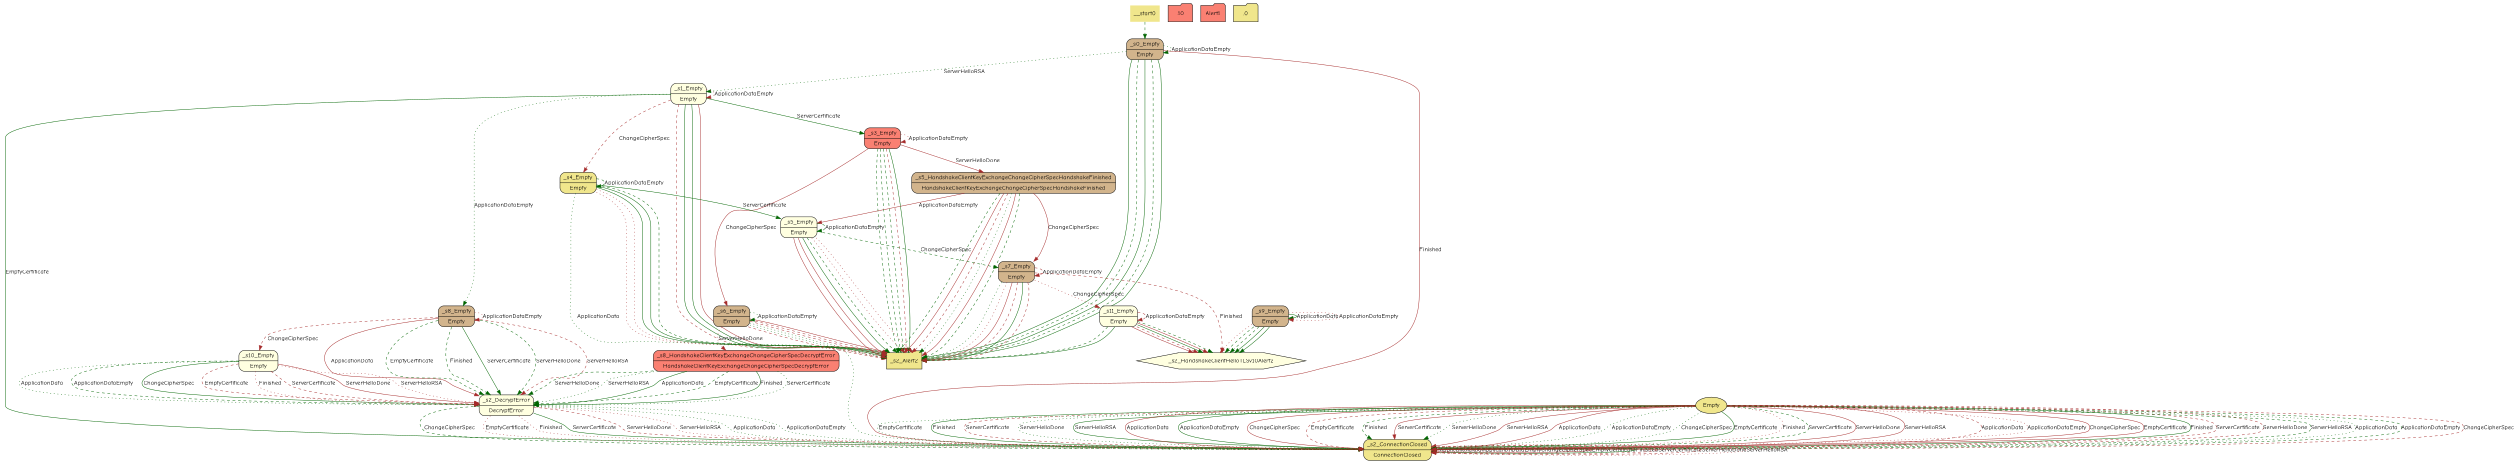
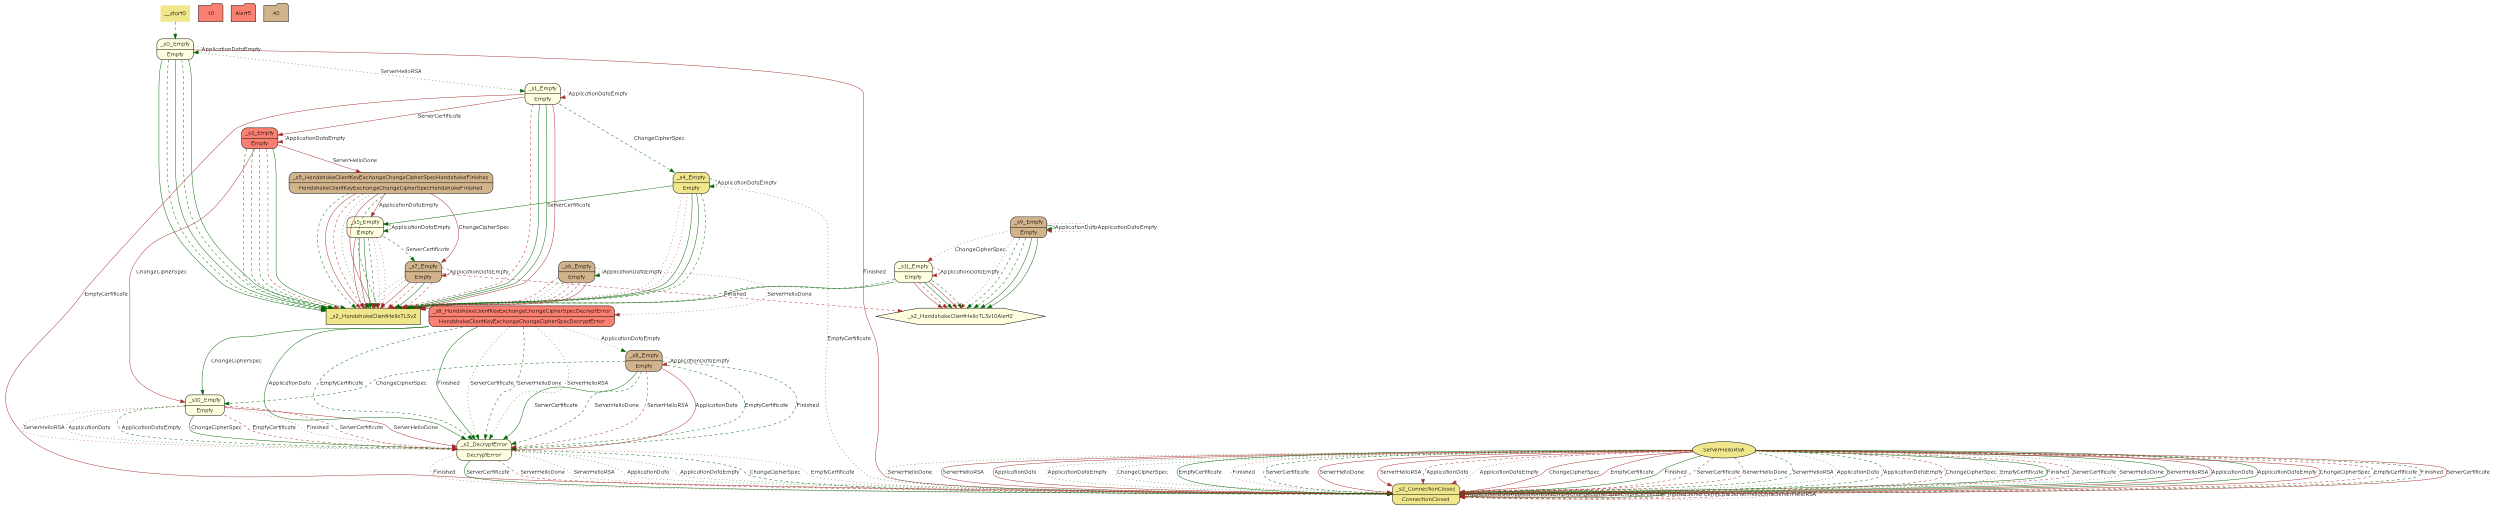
none -> (276, 14)
(1213, 14) -> (243, 14)
(1246, 14) -> none
(1145, 49) -> (175, 49)
(783, 115) -> (404, 116)
(487, 121) -> (591, 337)
(622, 126) -> (615, 137)
(759, 209) -> (135, 263)
(946, 250) -> (428, 250)
(1065, 293) -> (970, 241)
(599, 316) -> (849, 339)
(346, 323) -> (425, 371)
none -> (297, 331)
(904, 361) -> (373, 316)
(1711, 405) -> (1724, 450)
(213, 428) -> (356, 475)
